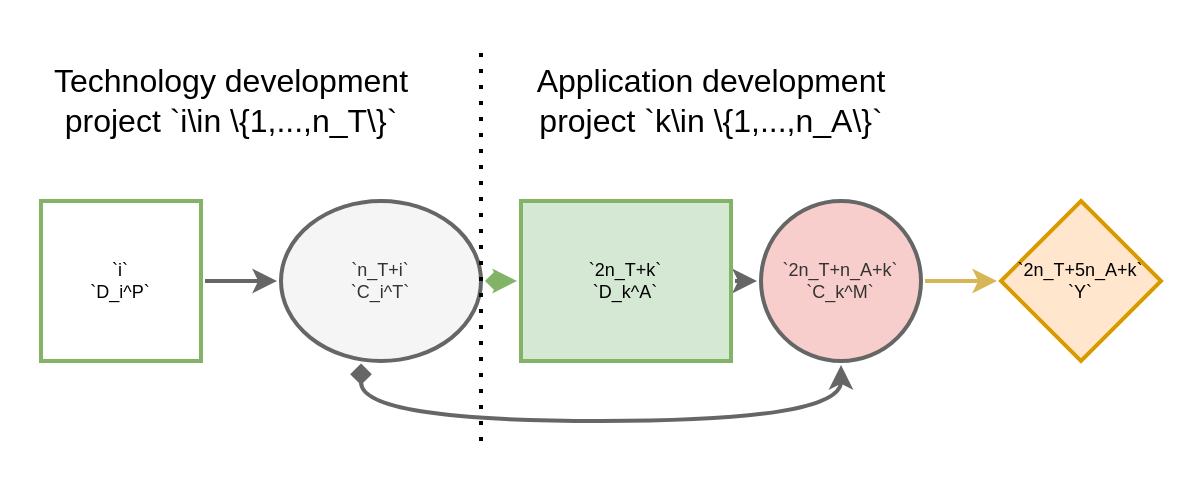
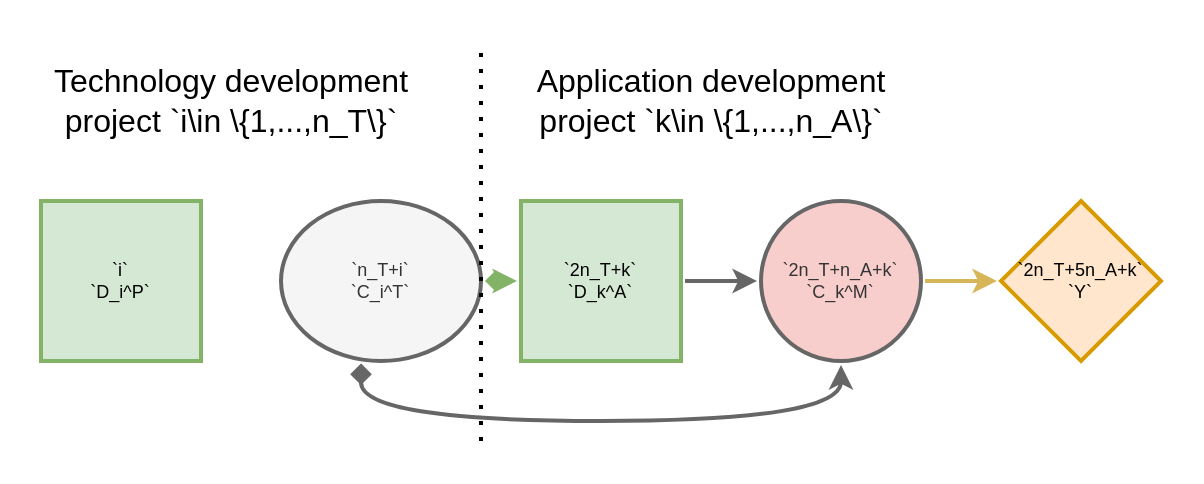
(121, 281) -> (121, 281)
(232, 281) -> none
(626, 281) -> (601, 281)
